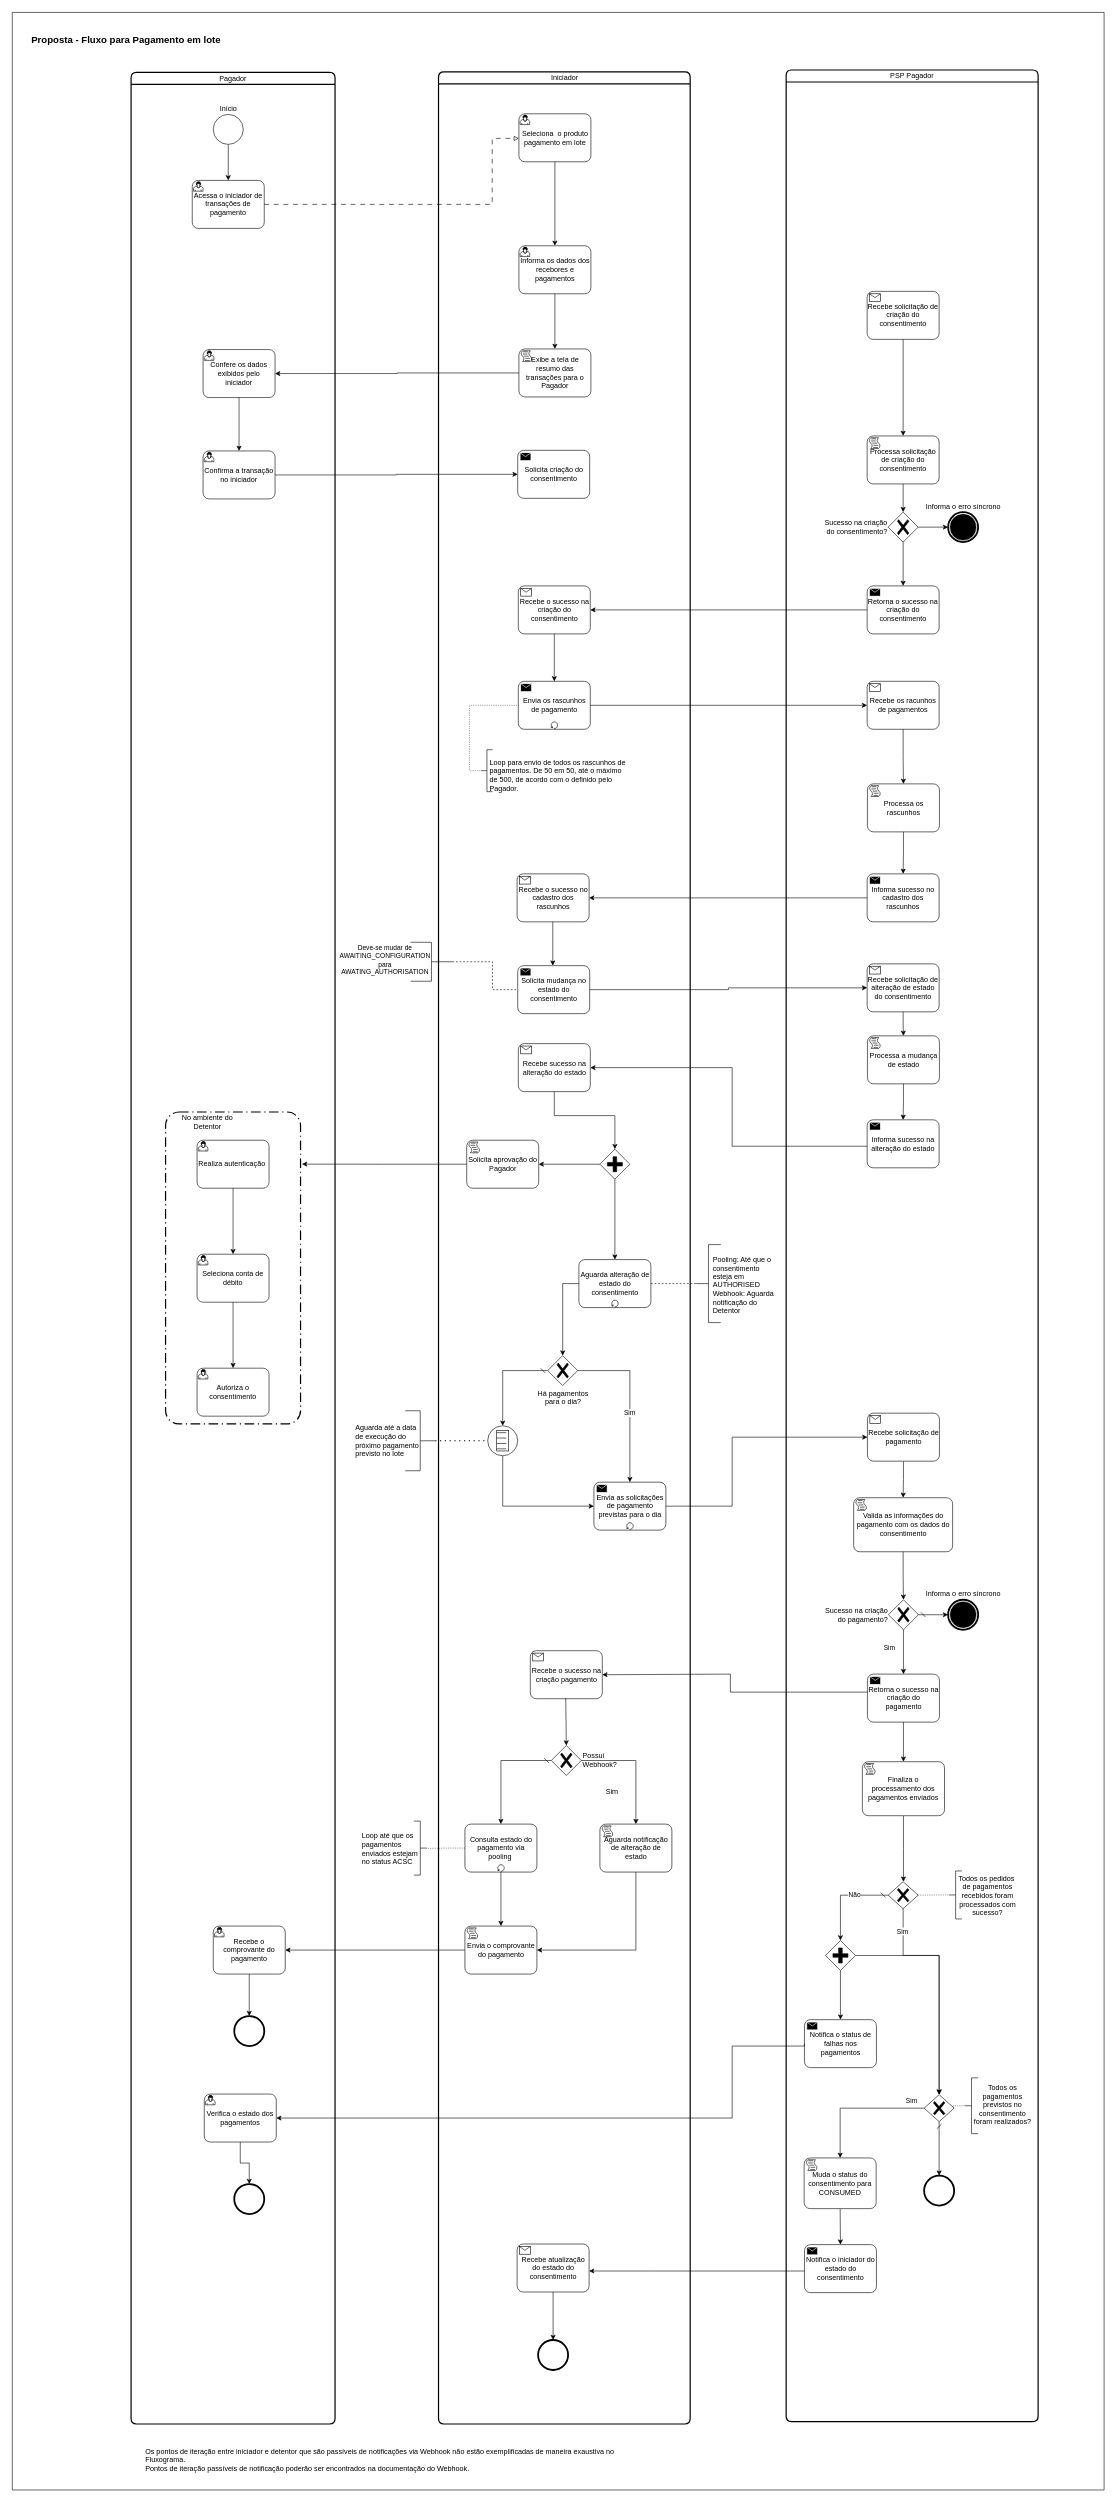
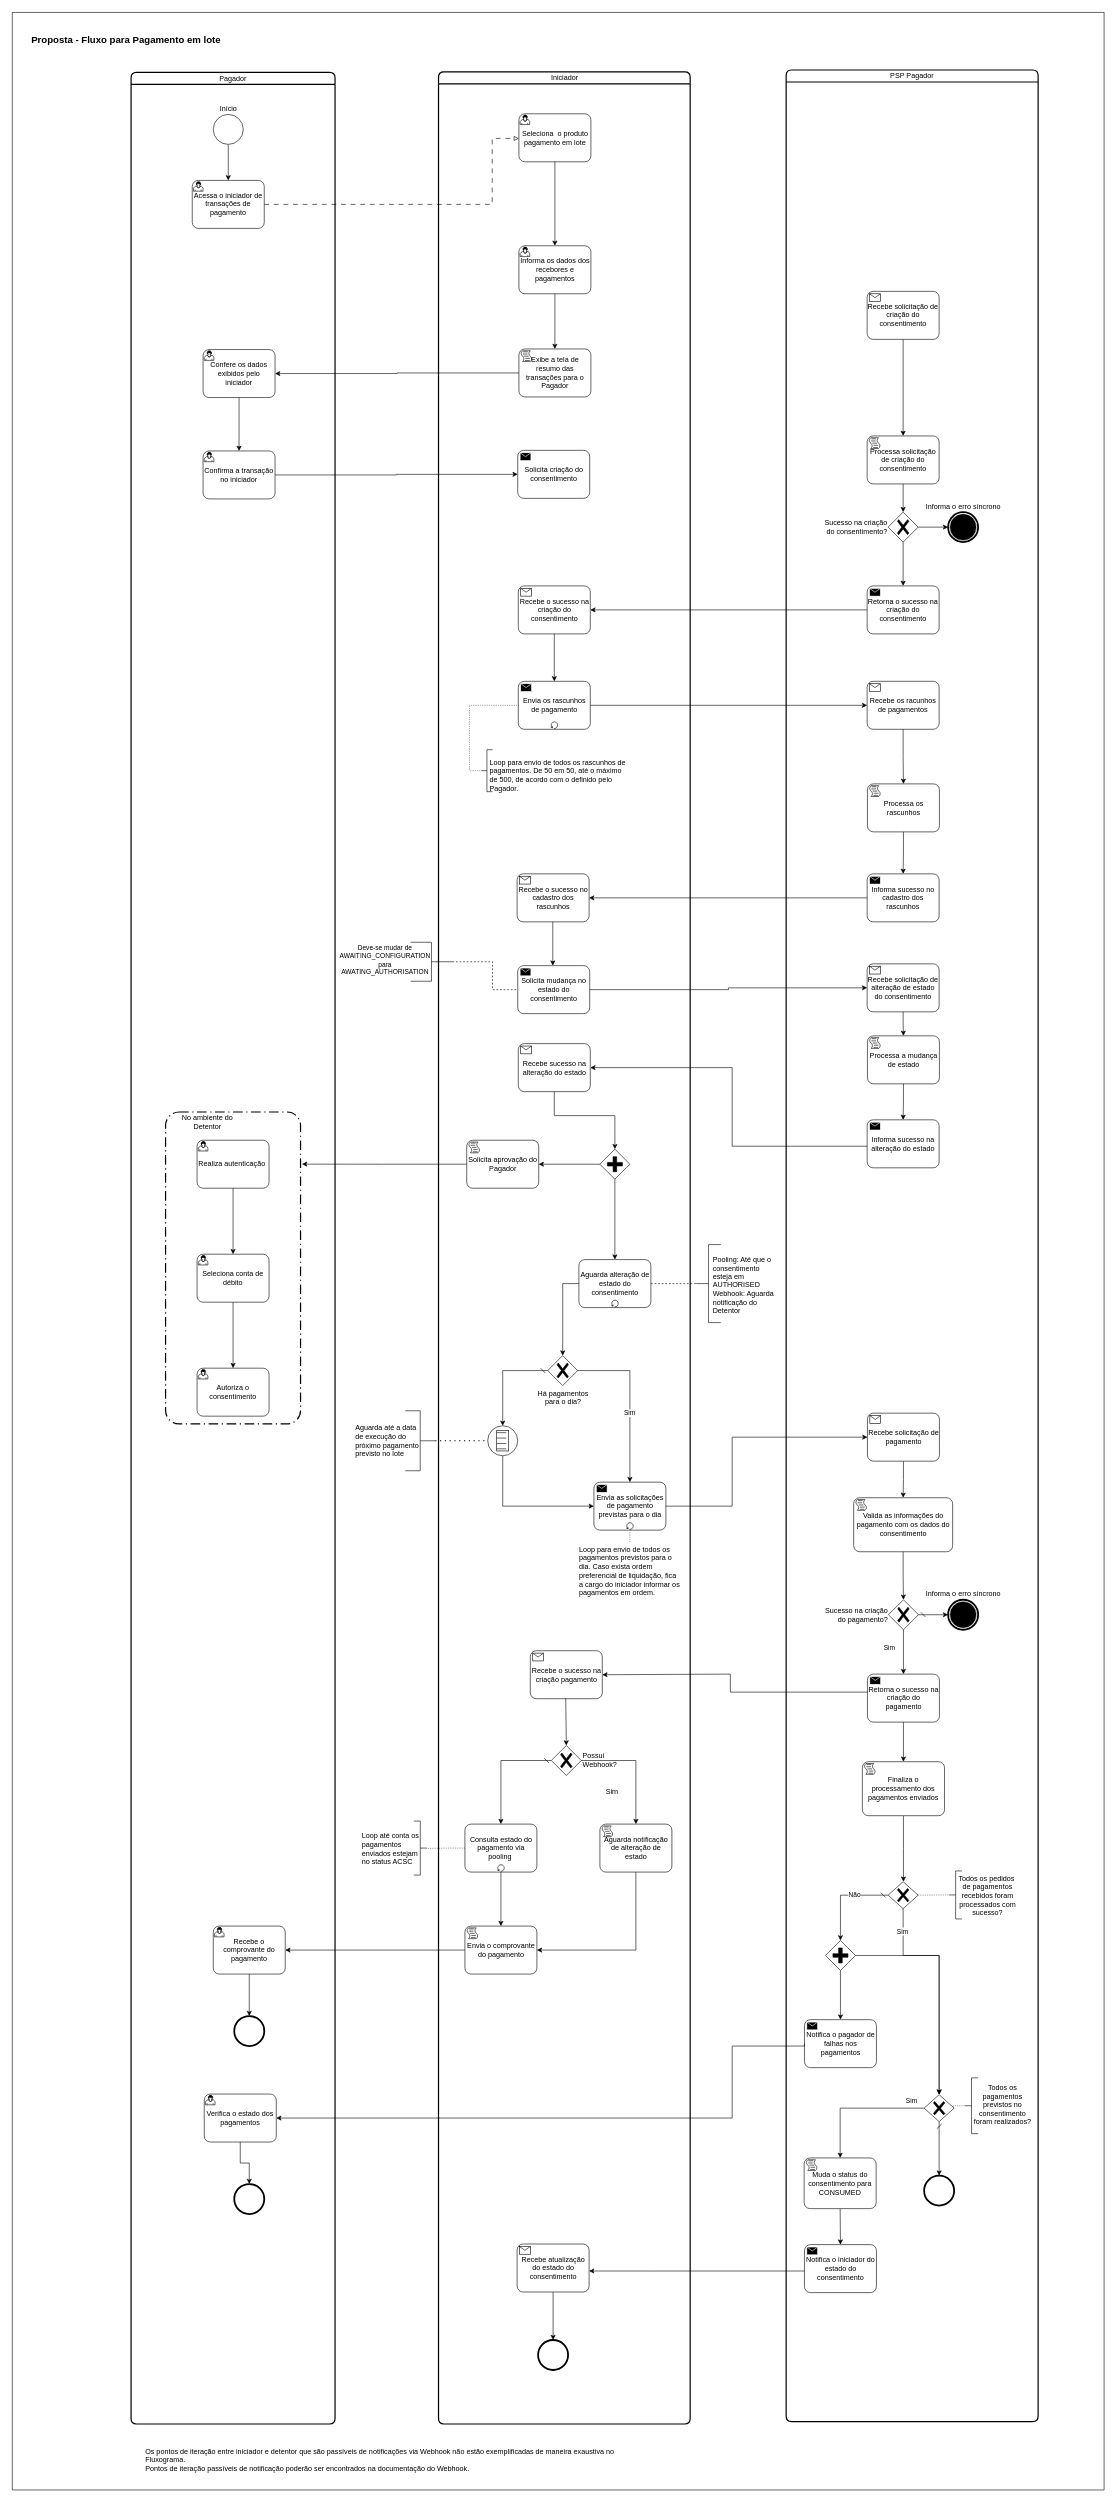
none -> (630, 1537)
none -> (630, 1582)
(395, 1849) -> (395, 1849)
(841, 2044) -> (841, 2044)
